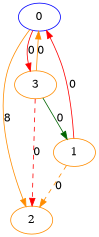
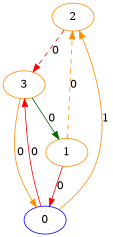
(8, 119) -> (106, 119)
(34, 148) -> (51, 48)
